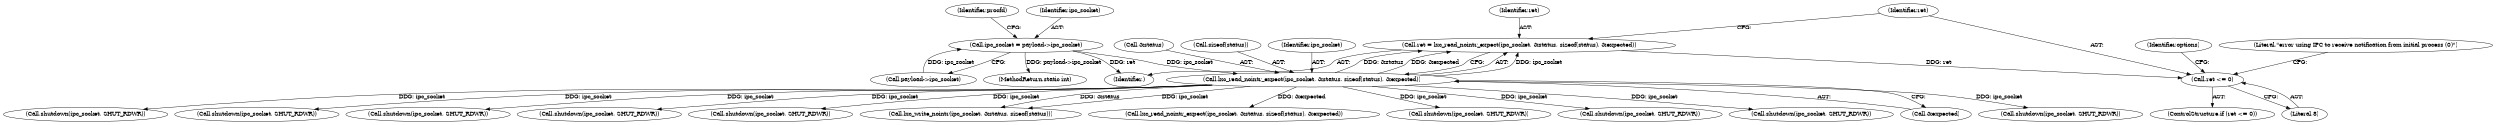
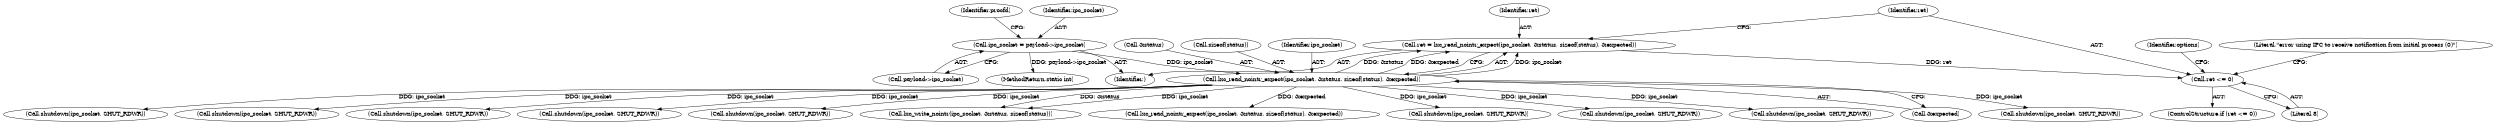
(951, 63) -> (962, 63)
(1122, 63) -> (1122, 63)
